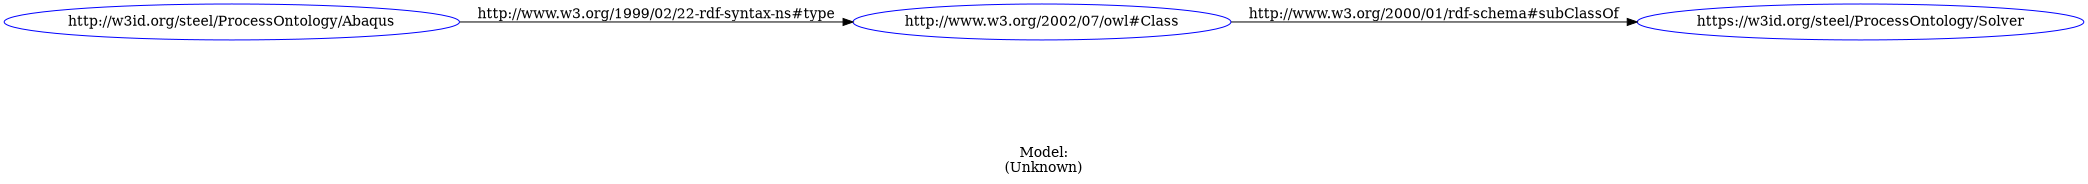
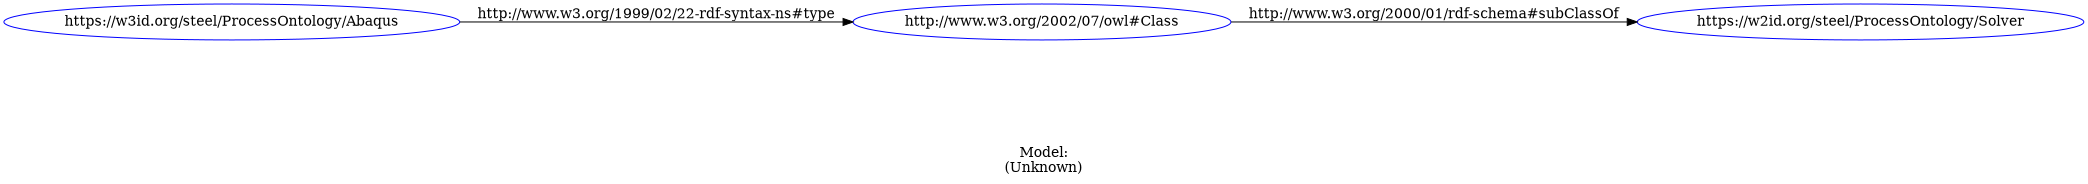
(232, 22) -> (232, 22)
(1861, 22) -> (1861, 22)
